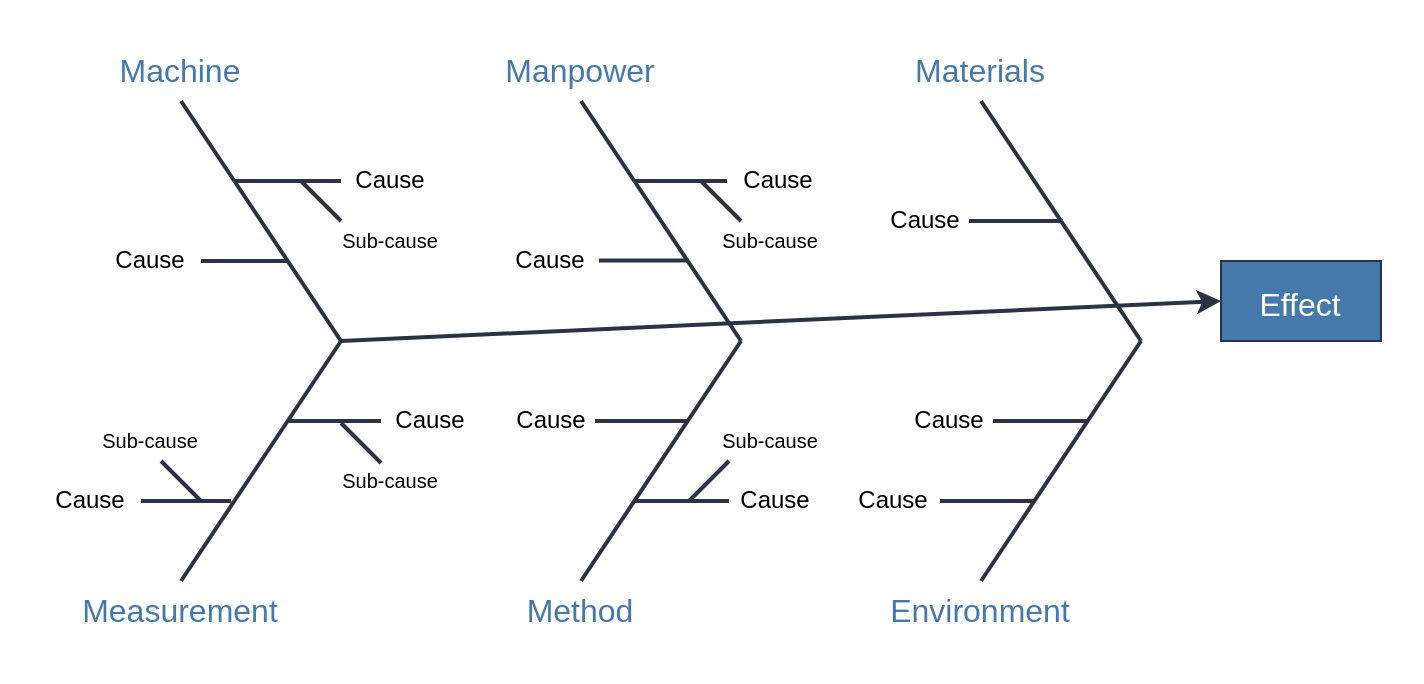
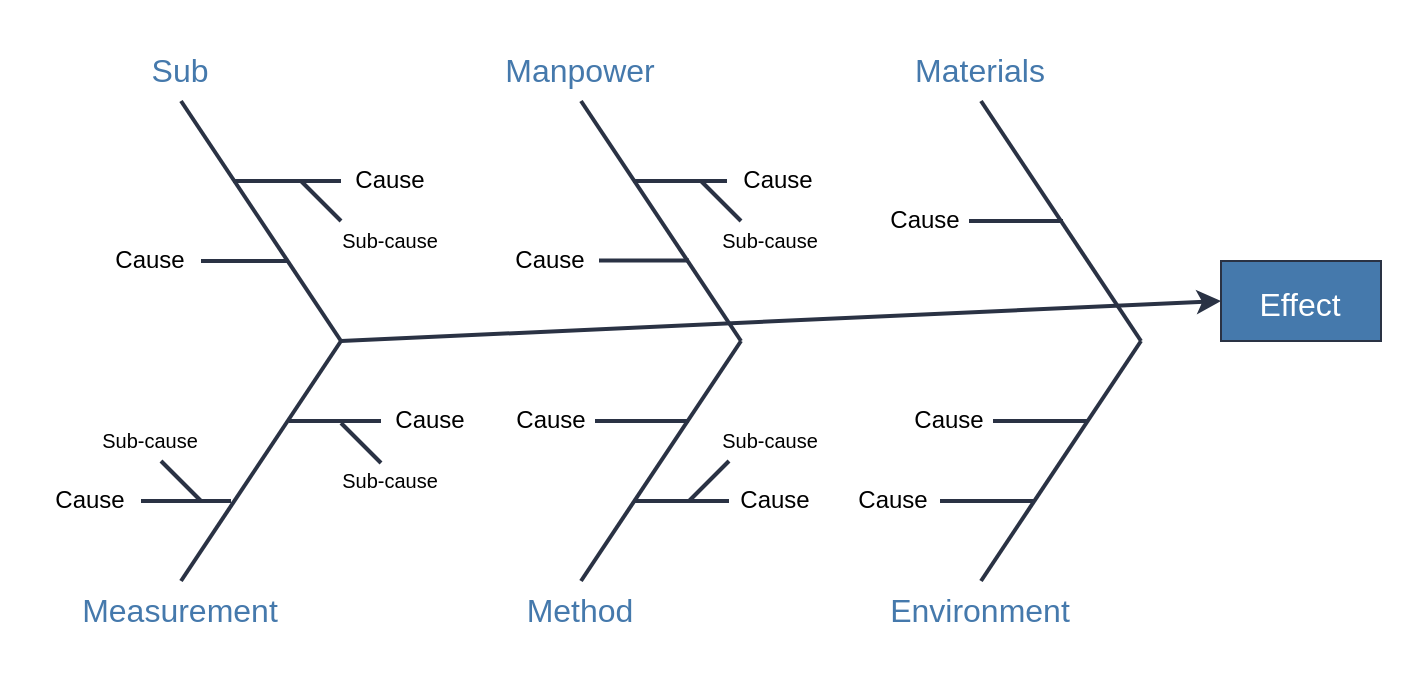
(181, 71) -> (181, 71)
